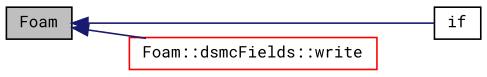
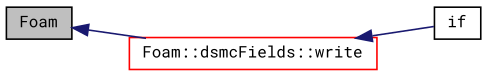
(261, 23) -> (403, 31)
